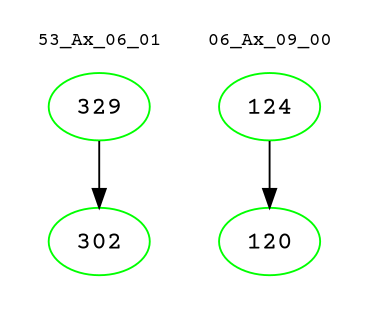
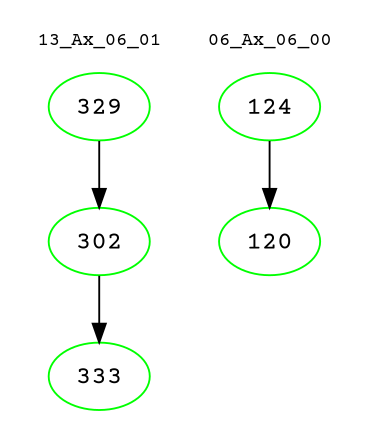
(100, 40) -> (100, 40)
(271, 40) -> (271, 40)
none -> (99, 376)
